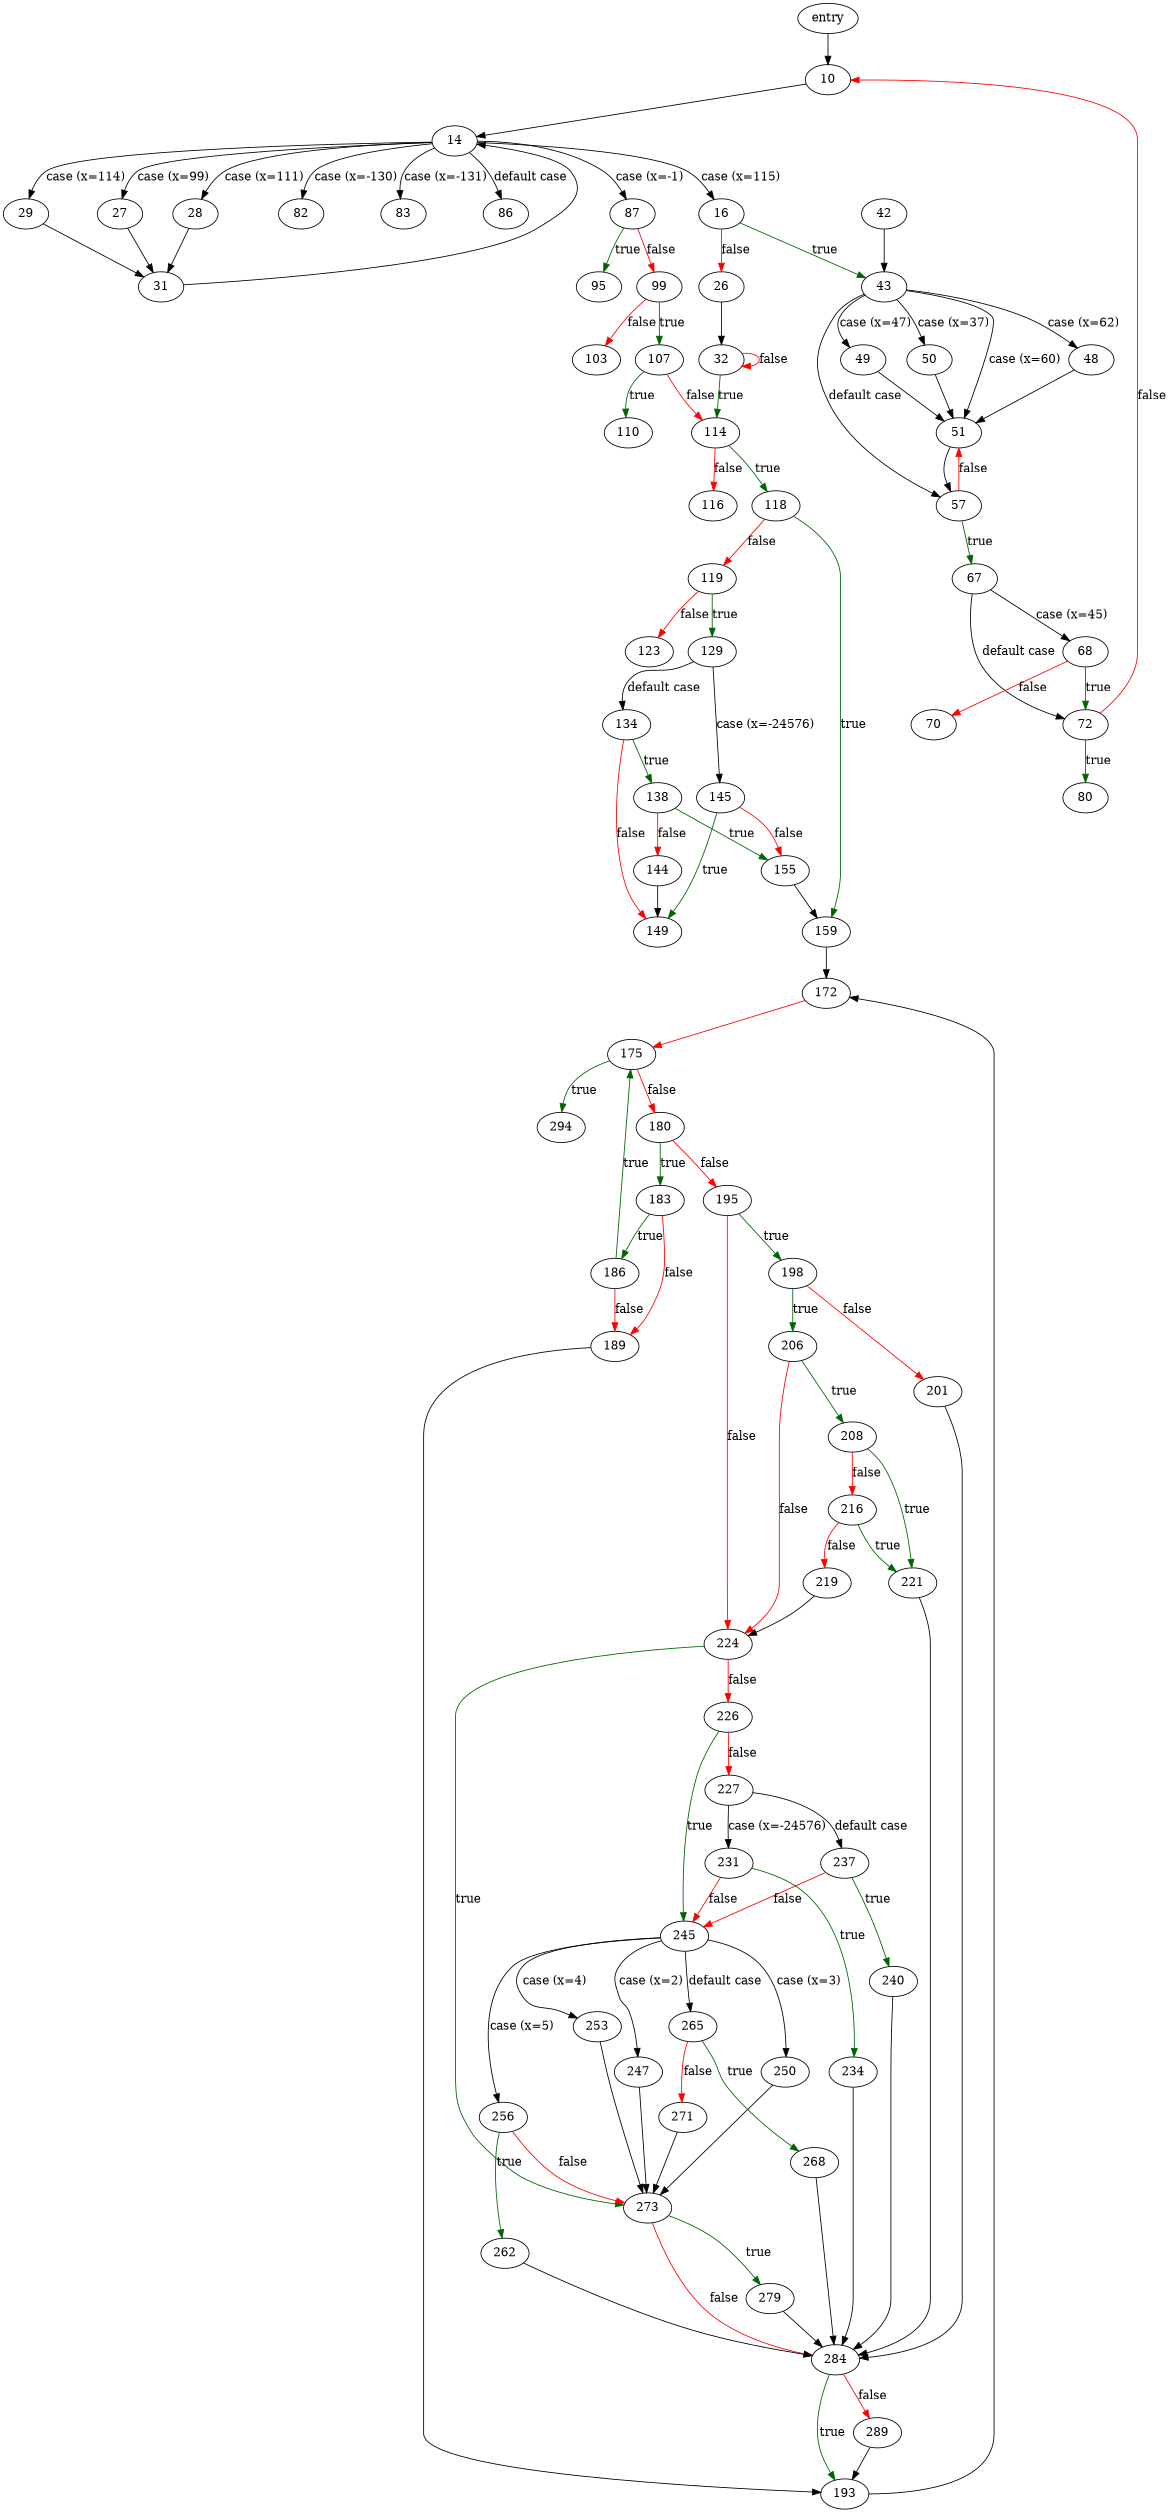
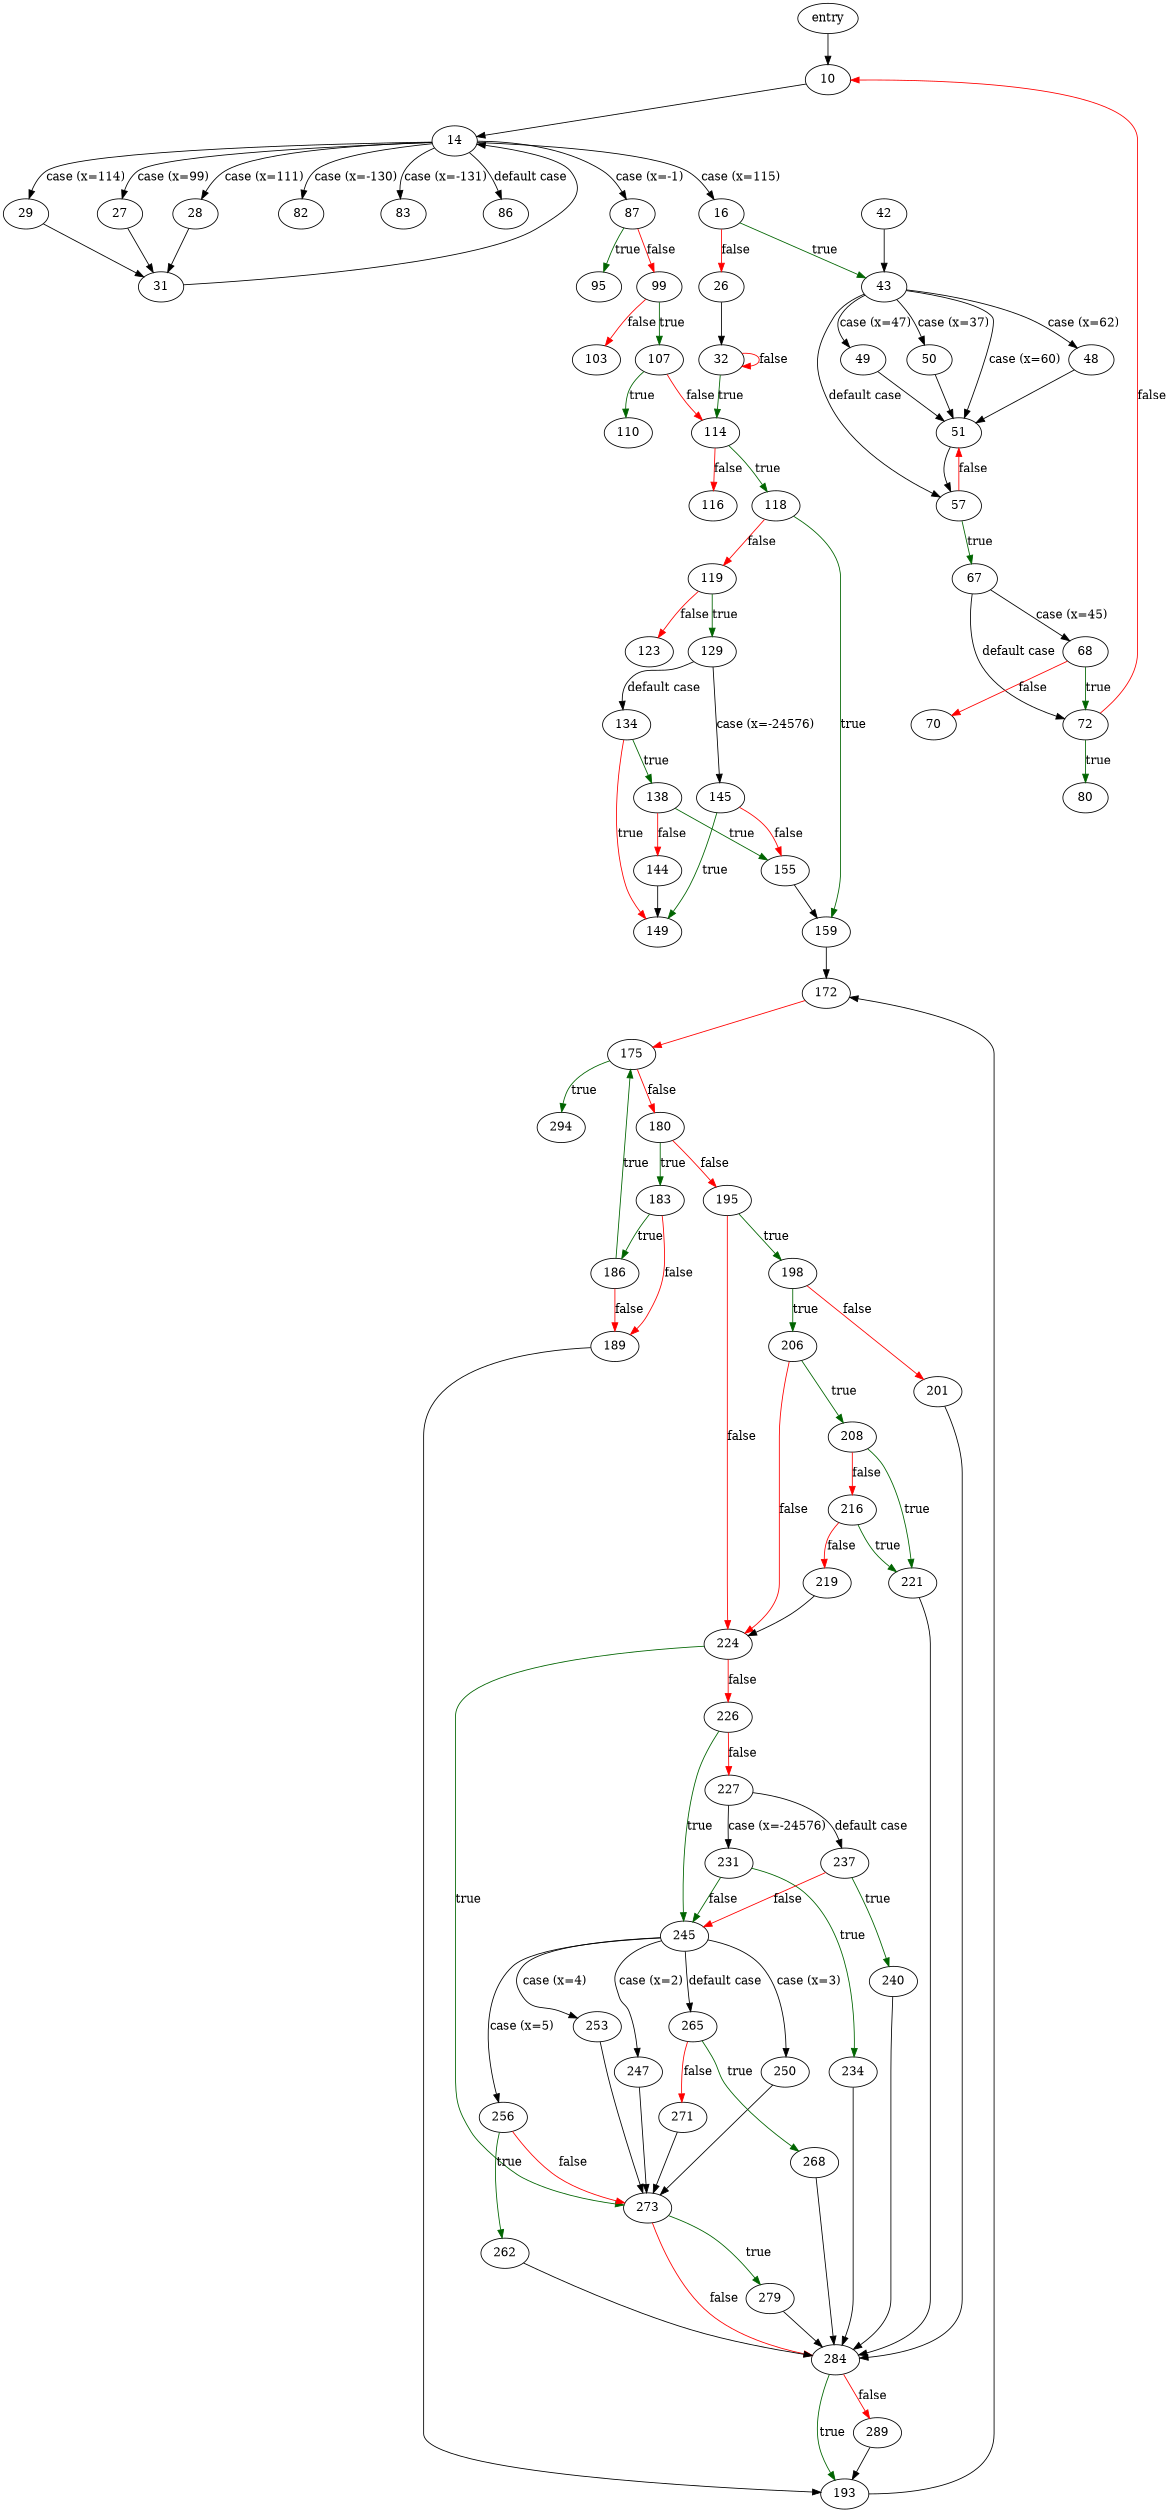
(631, 834) -> (631, 834)
(709, 1896) -> (709, 1896)
